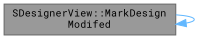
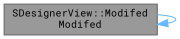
(90, 20) -> (81, 20)
